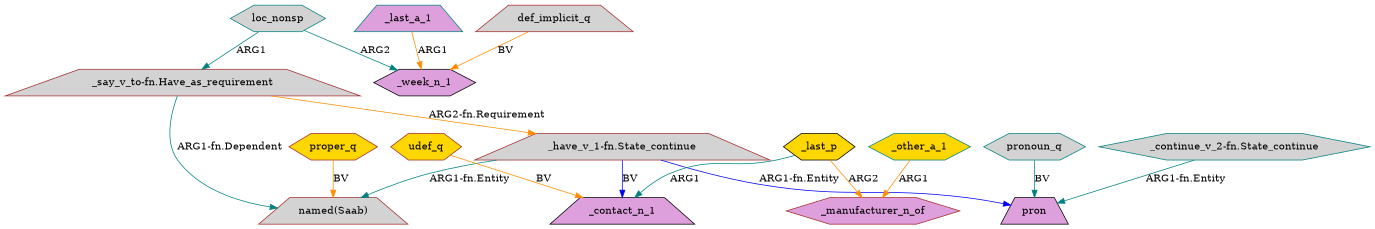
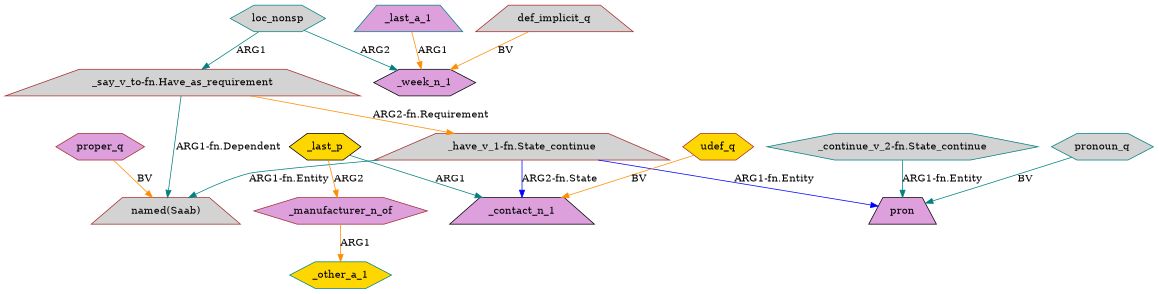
(333, 147) -> (100, 147)
(899, 176) -> (341, 239)
(630, 179) -> (560, 179)
